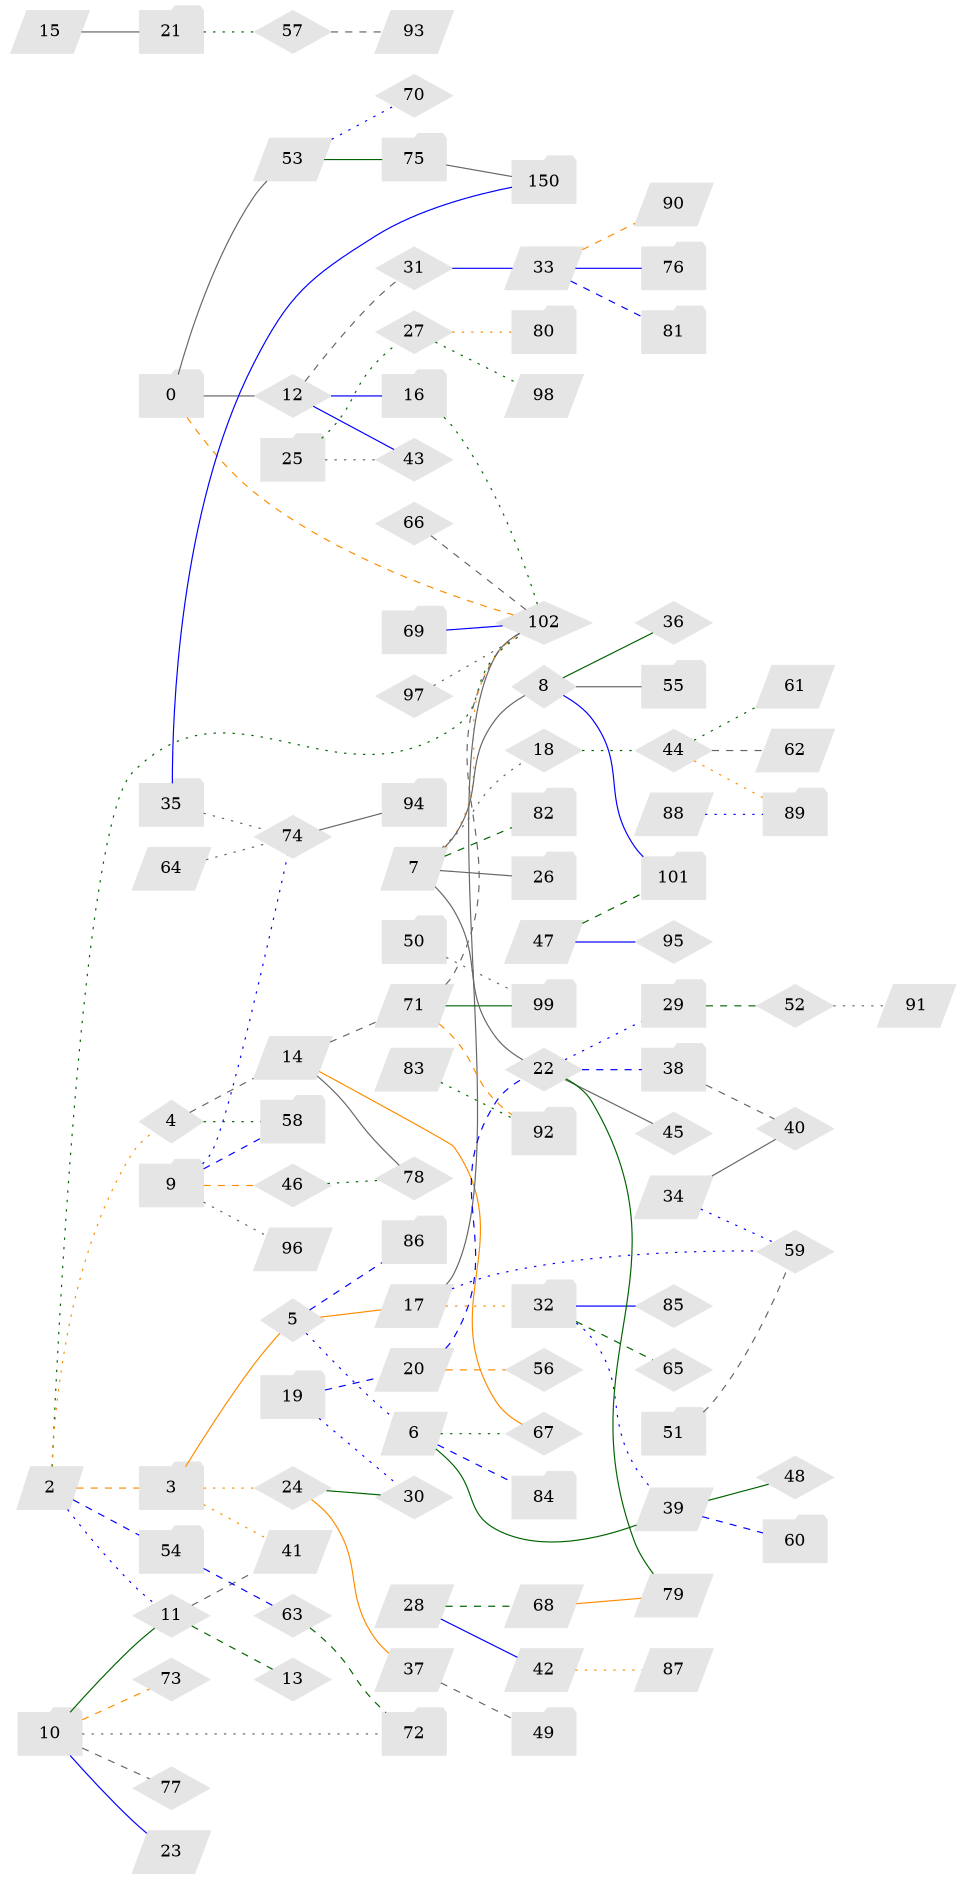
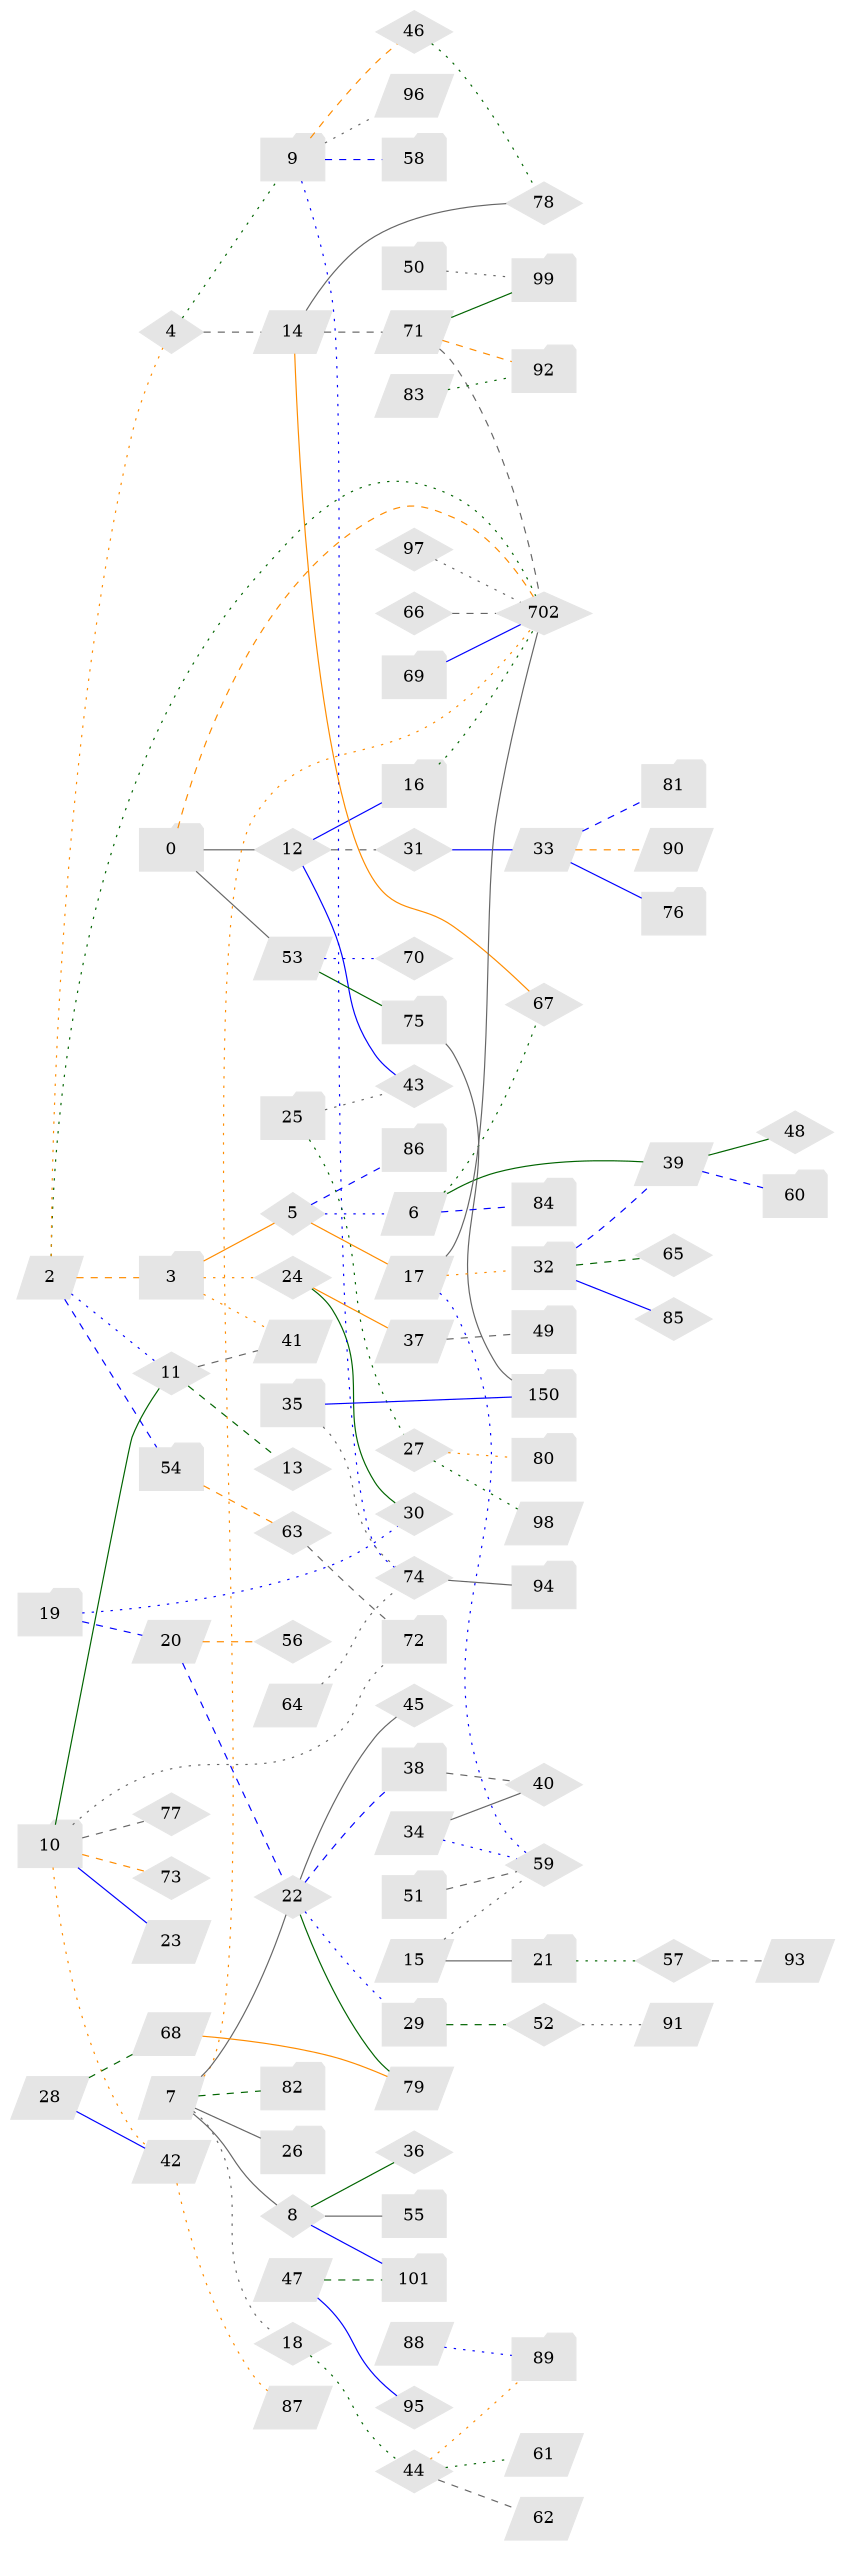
(544, 623) -> (544, 613)
(232, 1122) -> (230, 250)
(622, 1436) -> (614, 1218)
(240, 1588) -> (238, 1504)
(350, 1669) -> (347, 1584)
none -> (485, 1908)
none -> (81, 2013)
